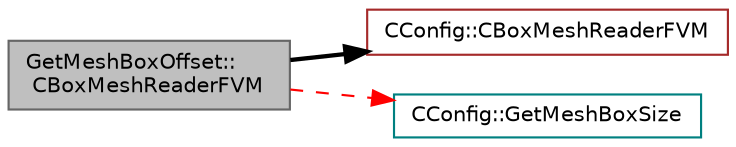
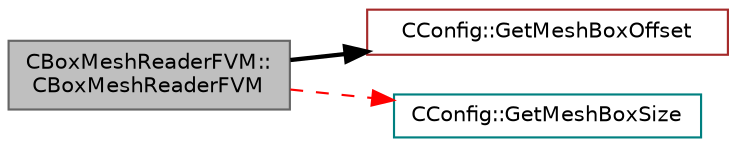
(548, 32) -> (548, 32)
(149, 75) -> (149, 75)
